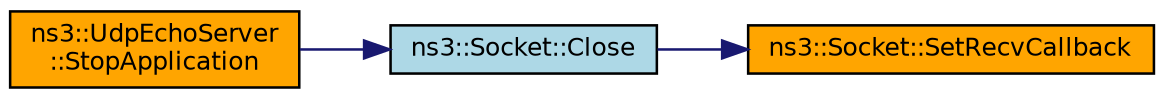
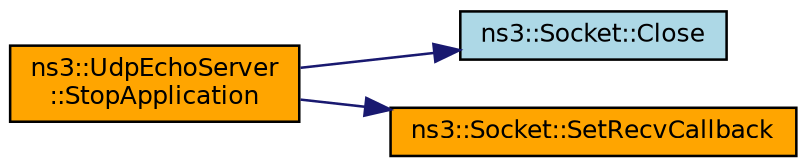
(690, 49) -> (333, 103)
